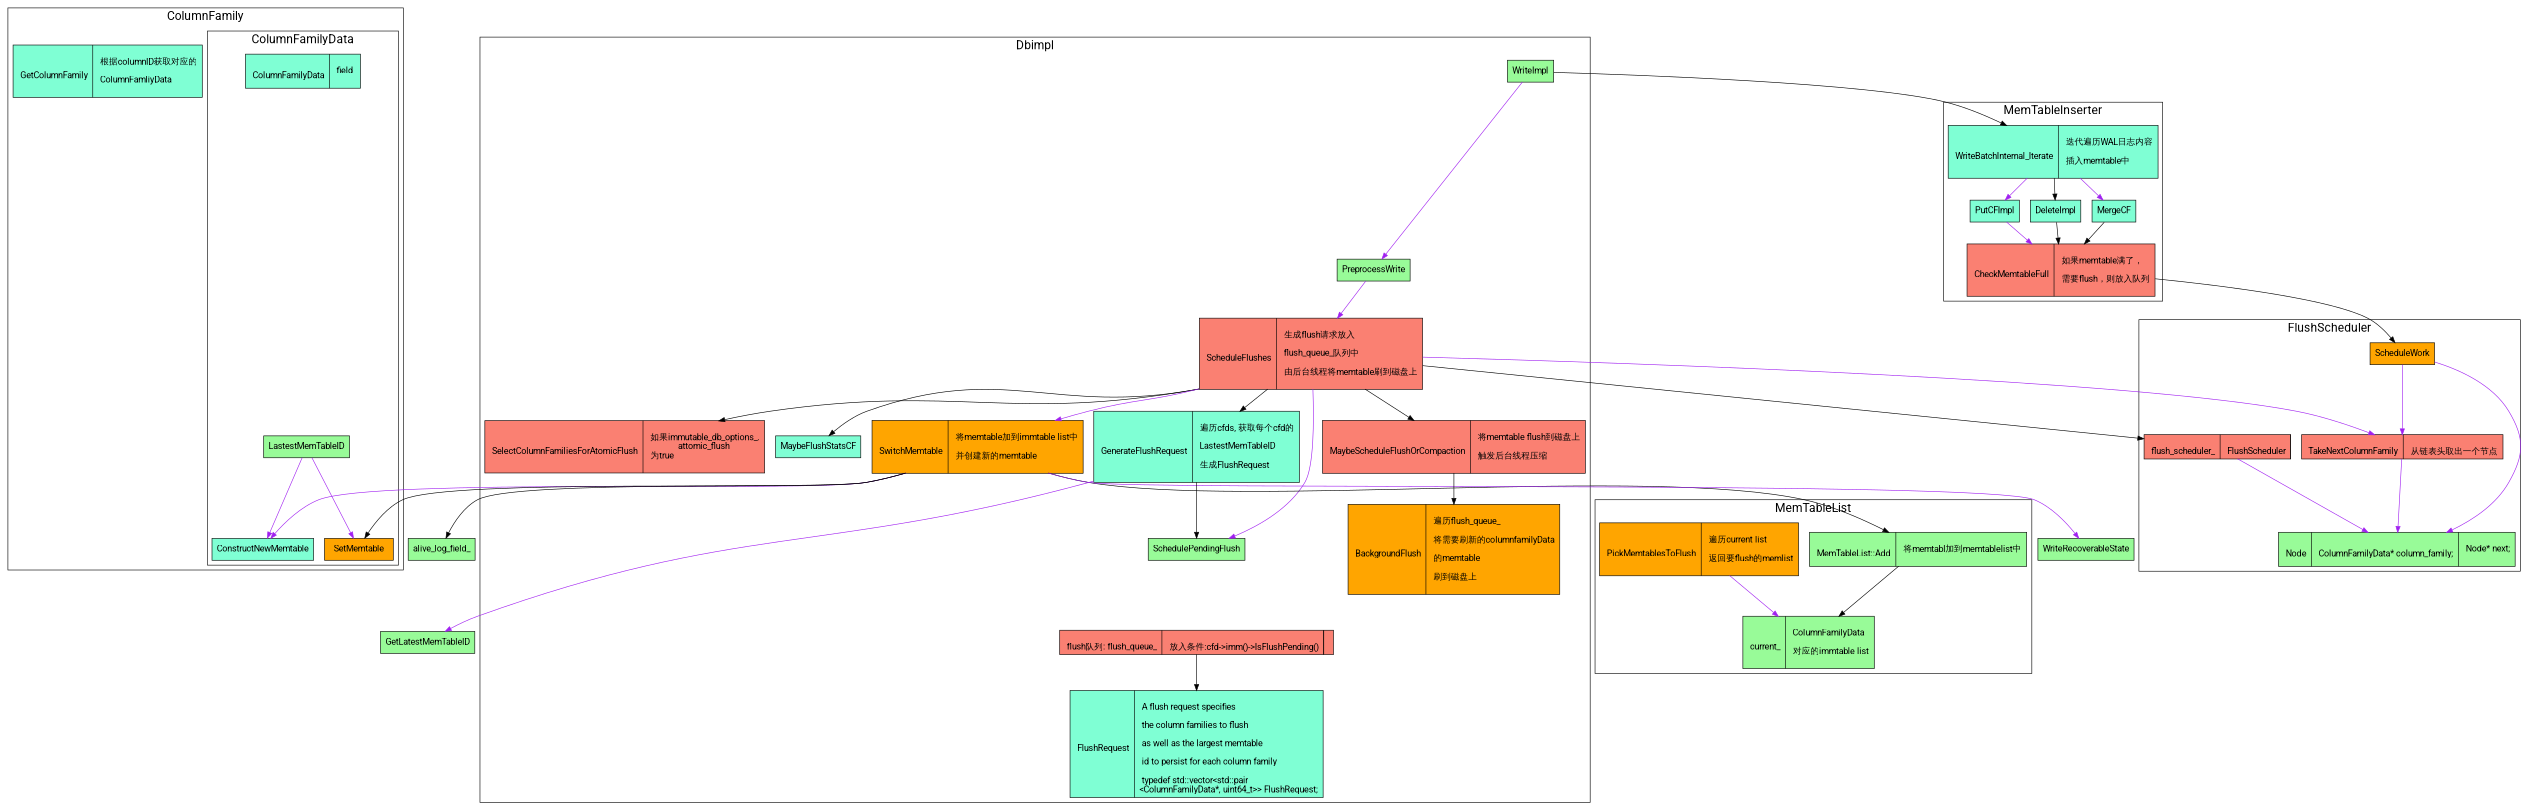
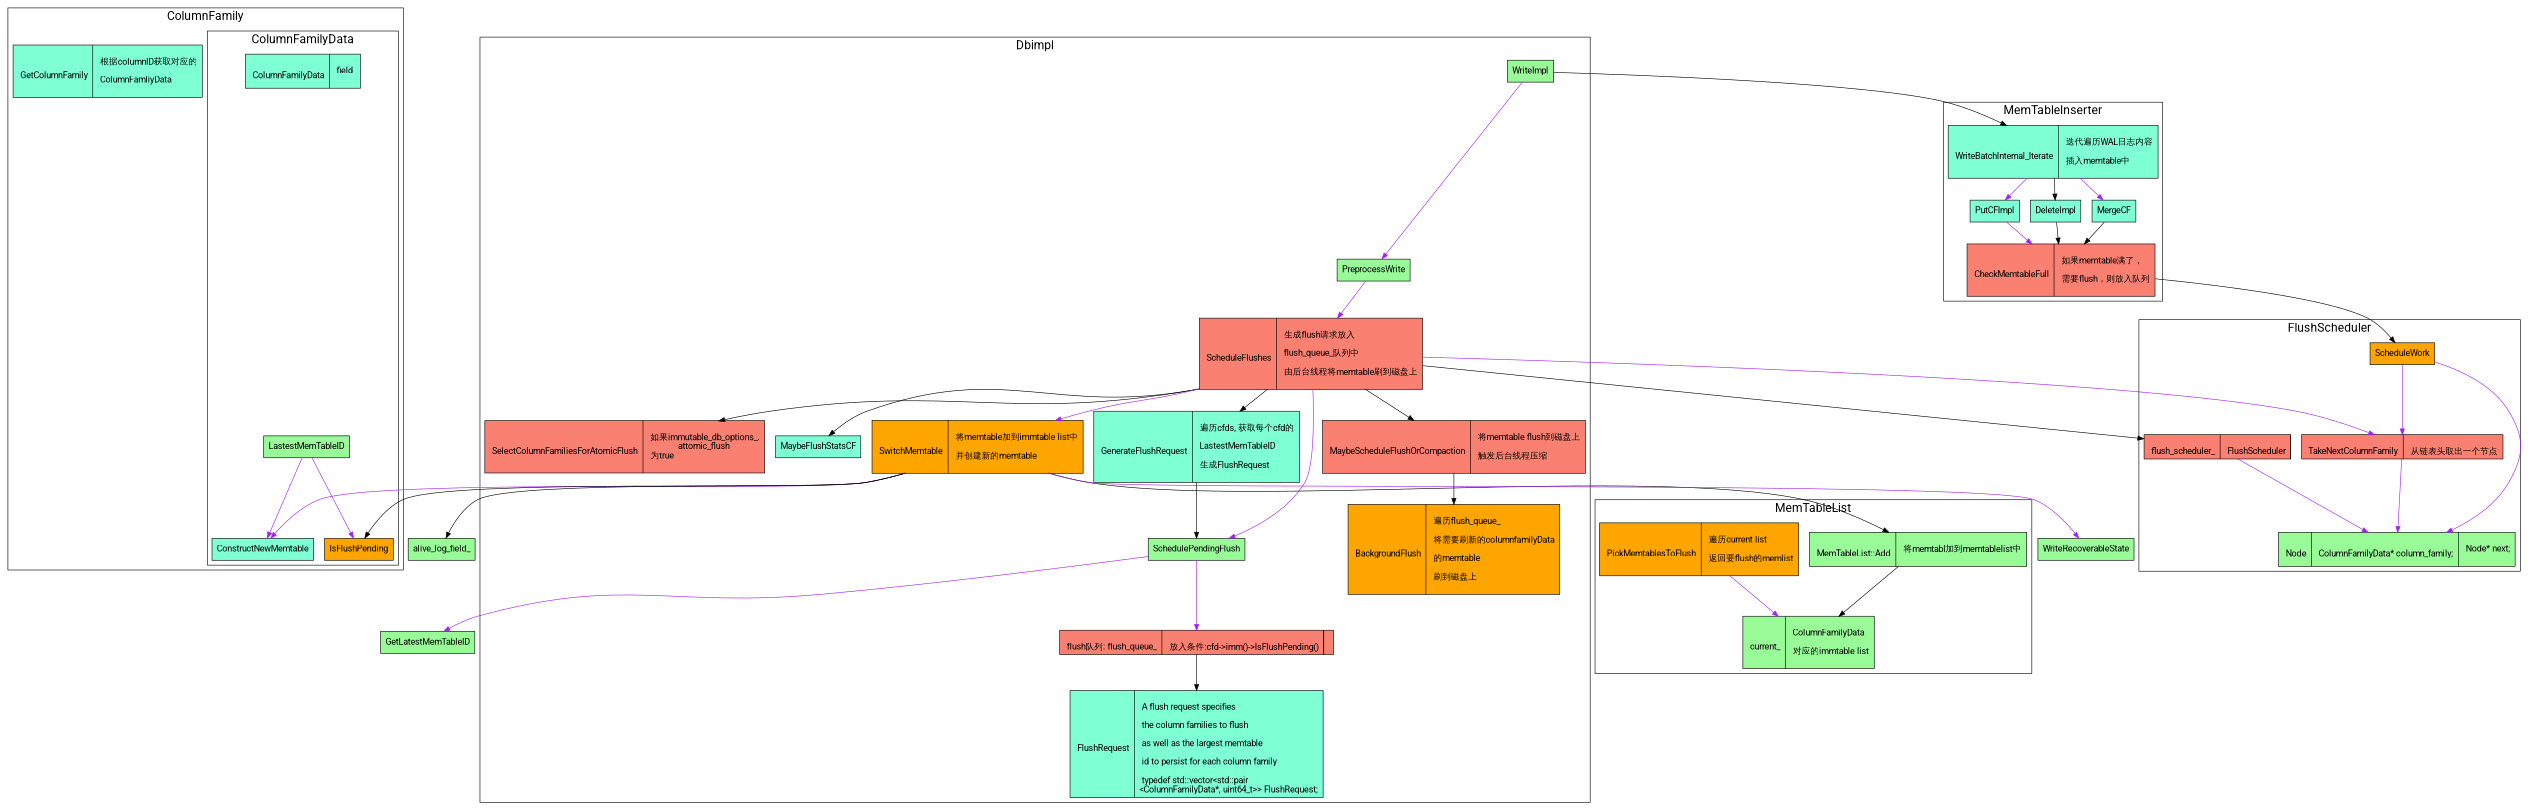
(769, 543) -> (797, 596)
(359, 549) -> (359, 549)
none -> (1197, 592)
